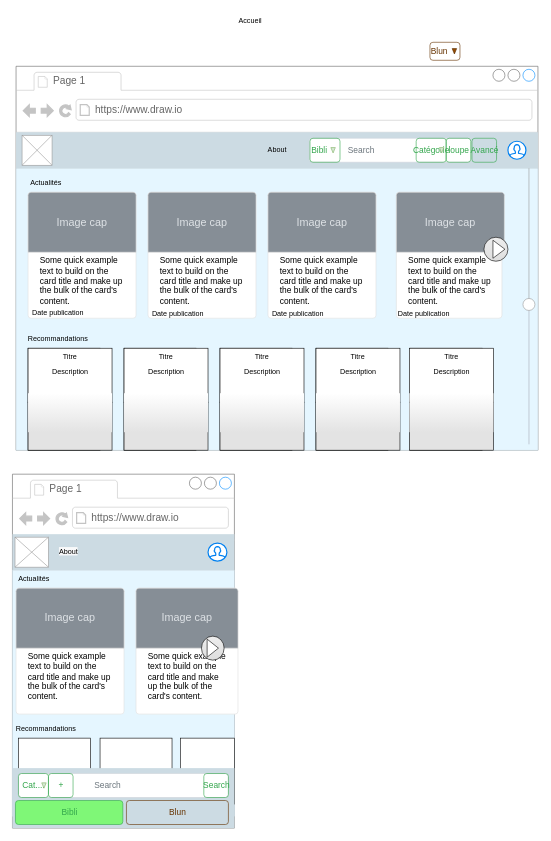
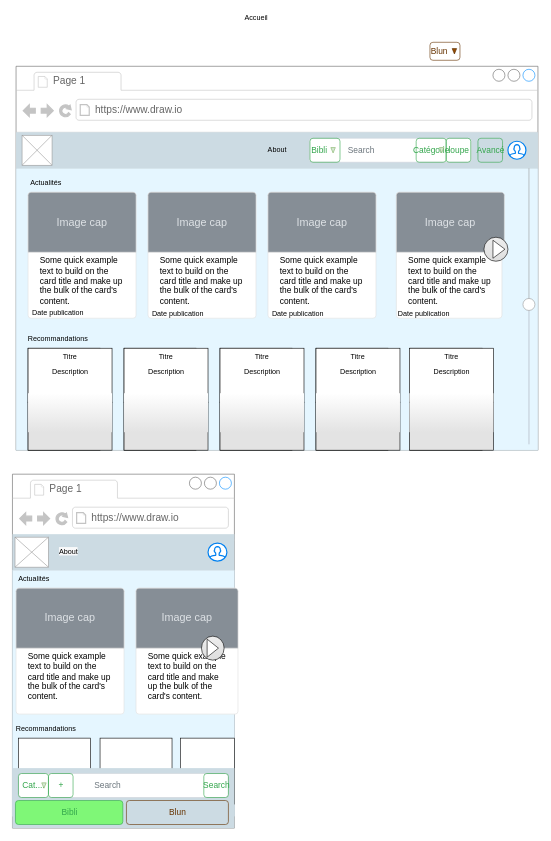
(250, 21) -> (256, 18)
(484, 150) -> (490, 150)
